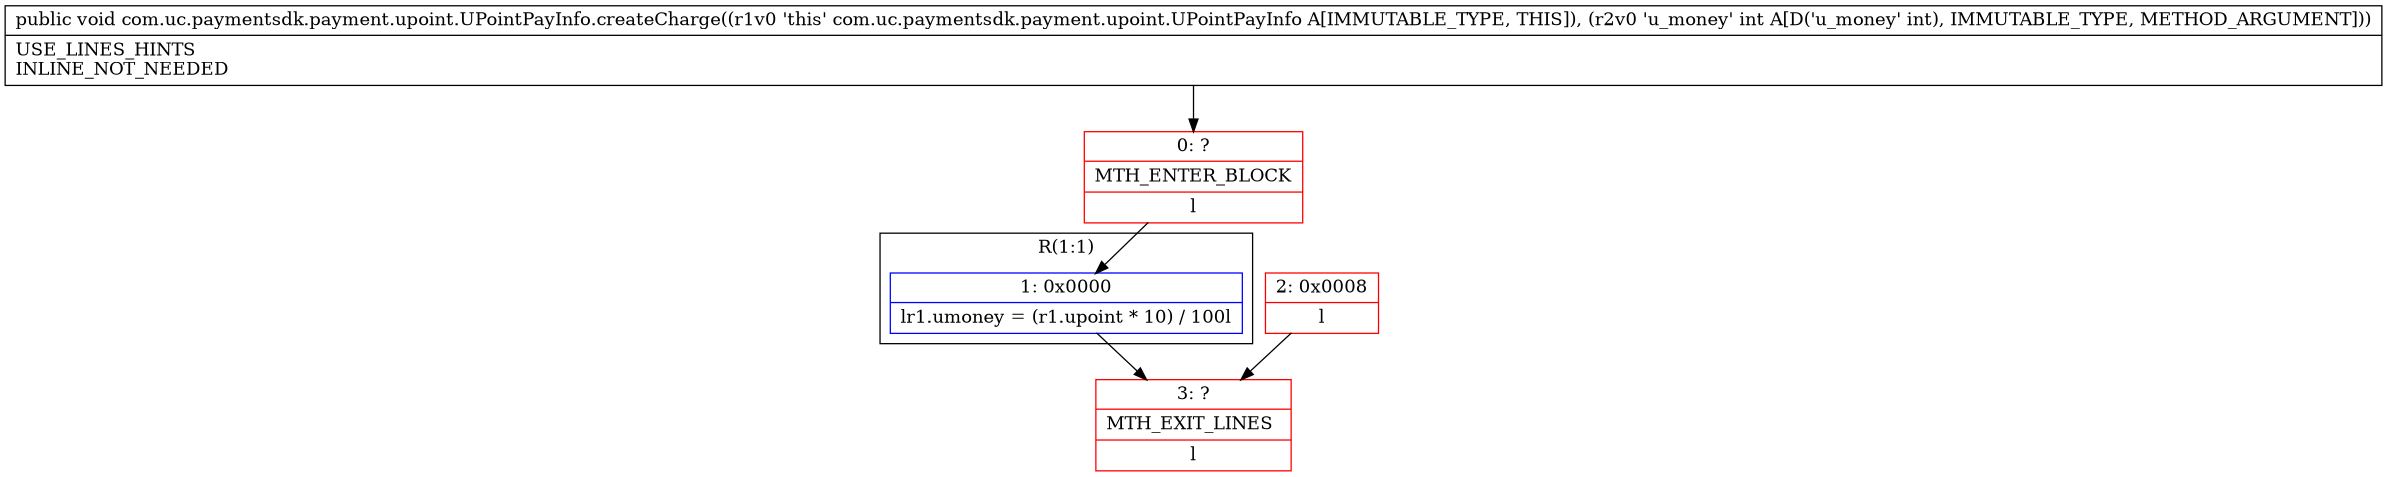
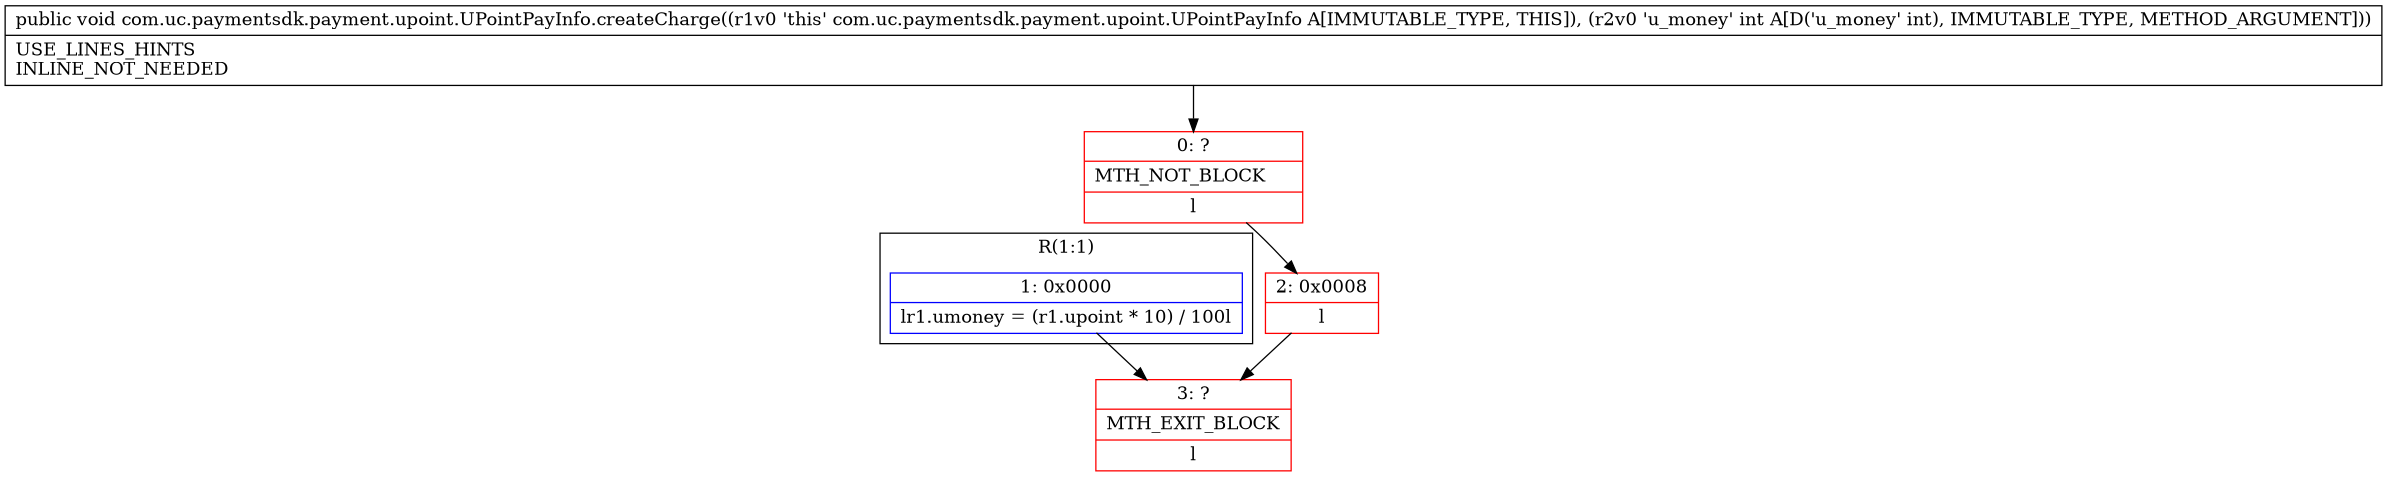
(1194, 176) -> (1180, 176)
(1127, 243) -> (1267, 243)
(1190, 424) -> (1194, 424)
